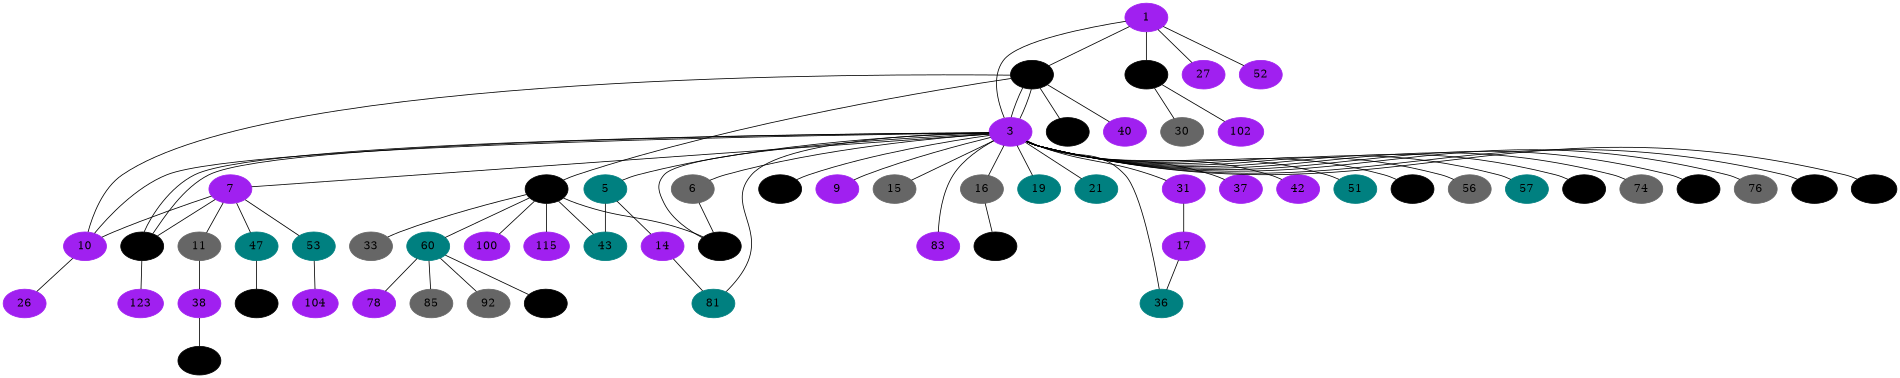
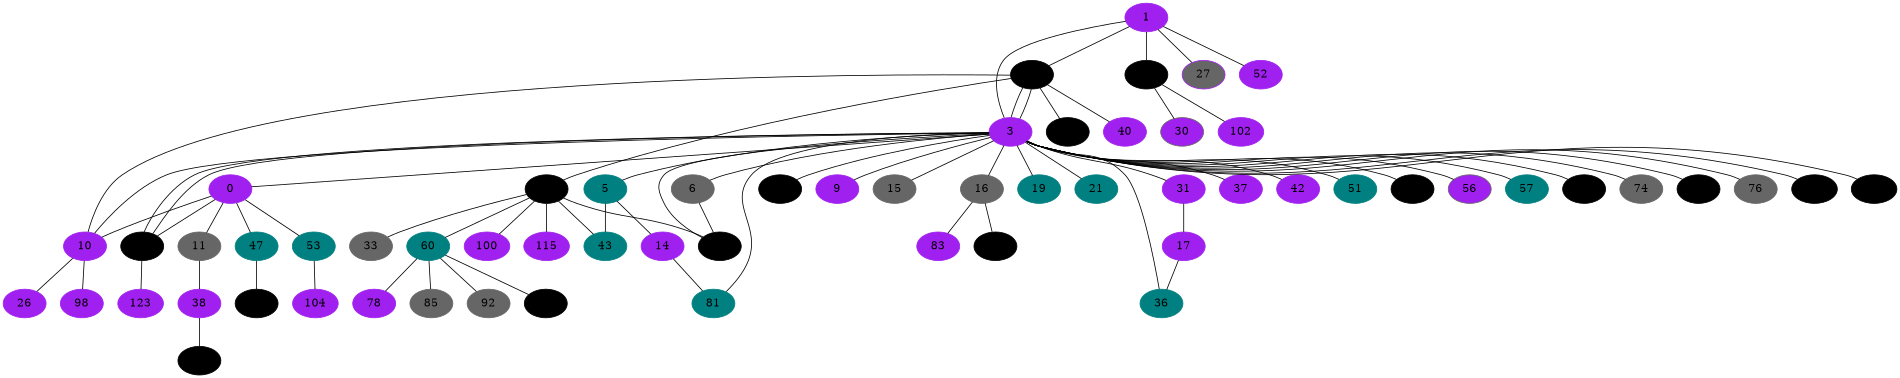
(1204, 75) -> (1204, 75)
(1182, 132) -> (1182, 132)
(952, 178) -> (960, 218)
(230, 189) -> (230, 189)
(1470, 189) -> (1470, 189)
none -> (82, 303)
